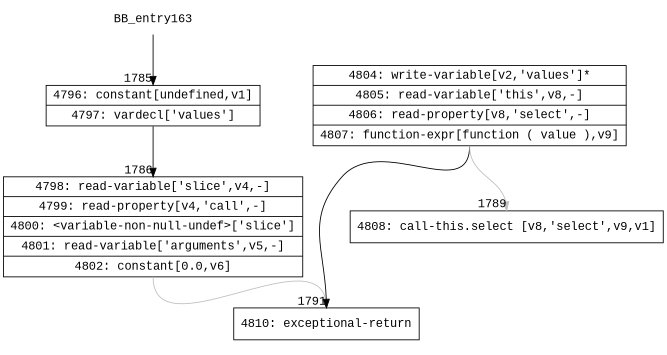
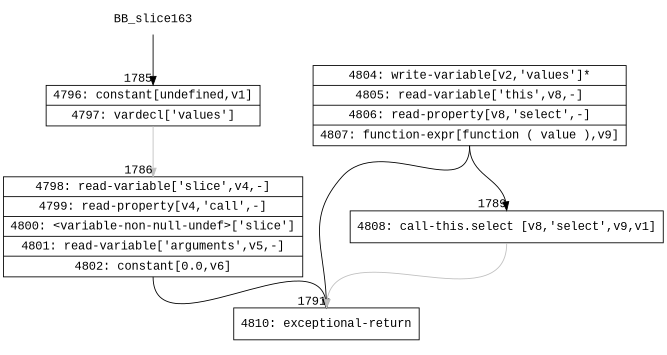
(153, 19) -> (153, 19)
(153, 147) -> (153, 147)
(485, 175) -> (485, 175)
none -> (421, 276)
(236, 294) -> (236, 294)
